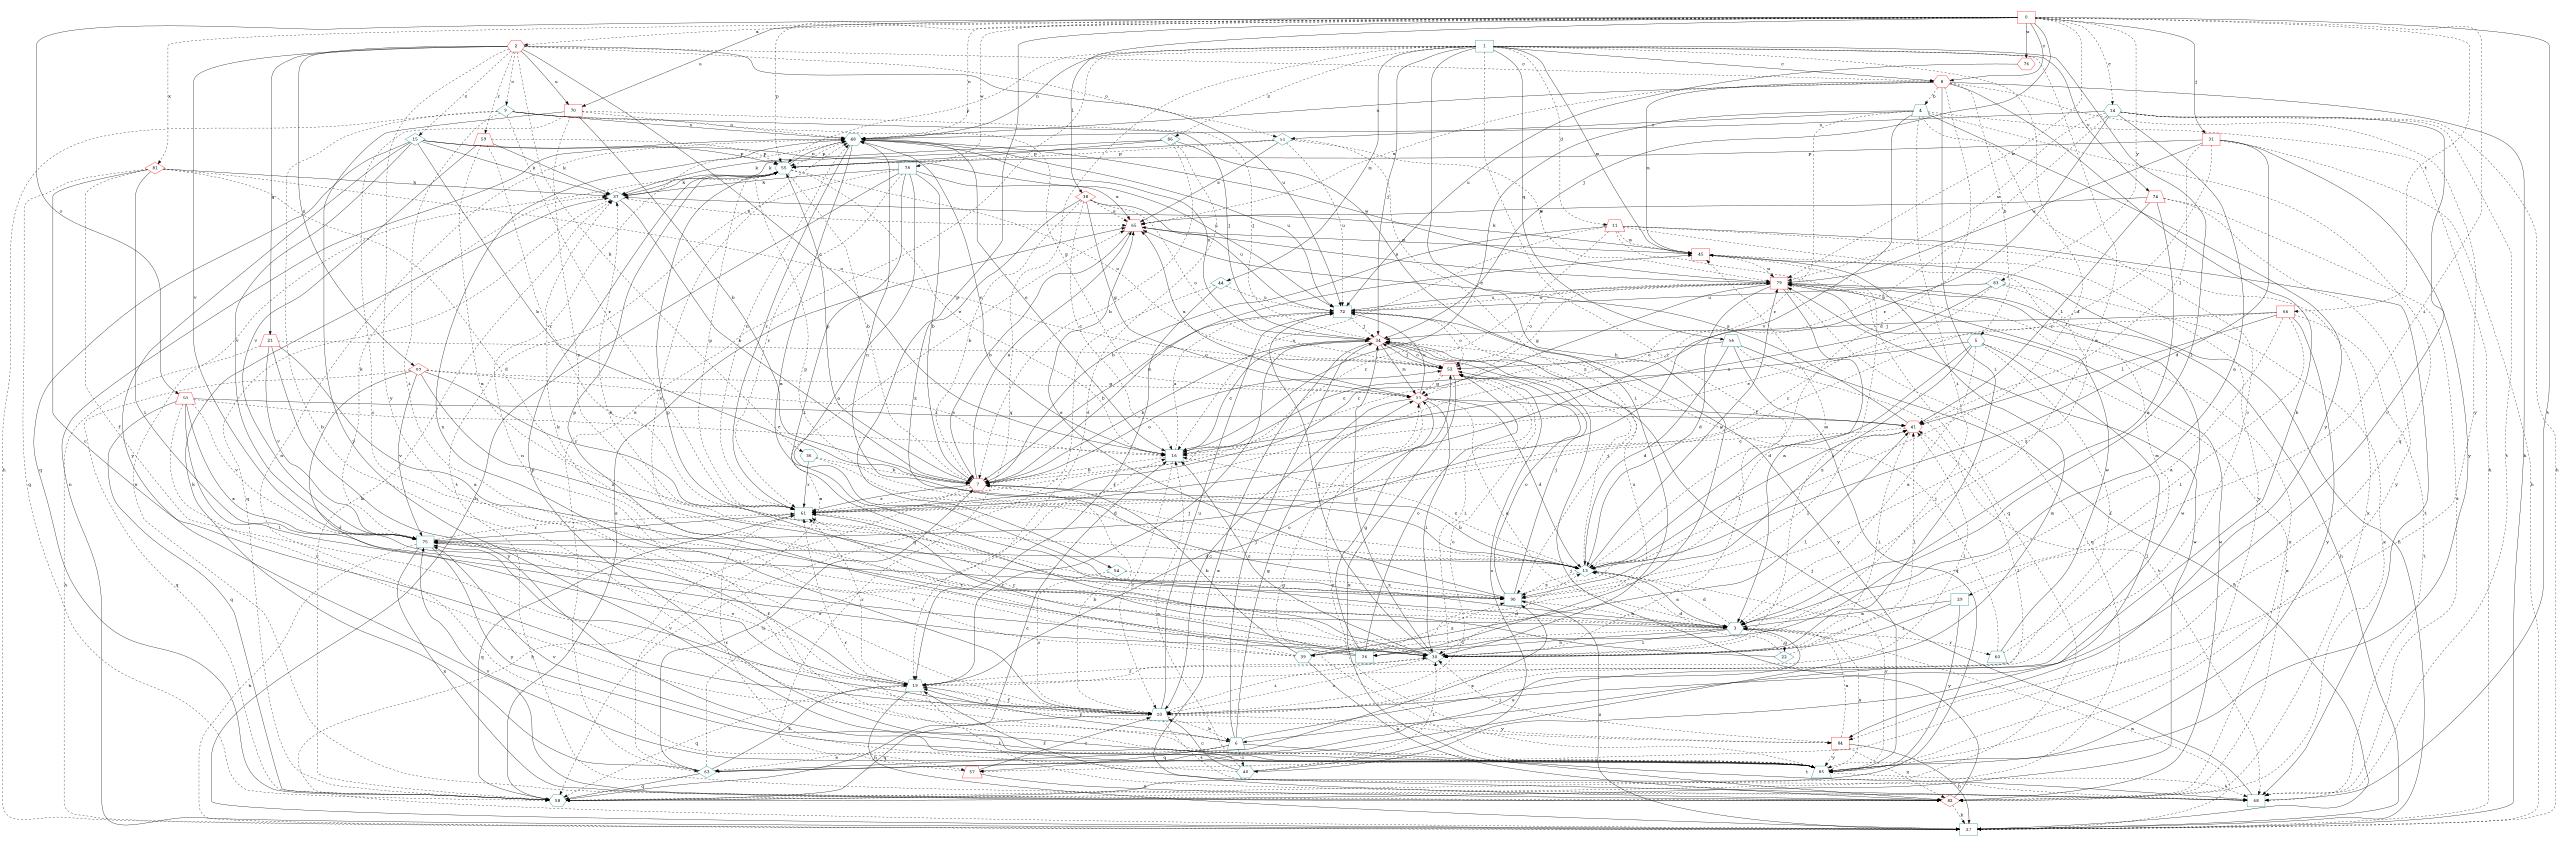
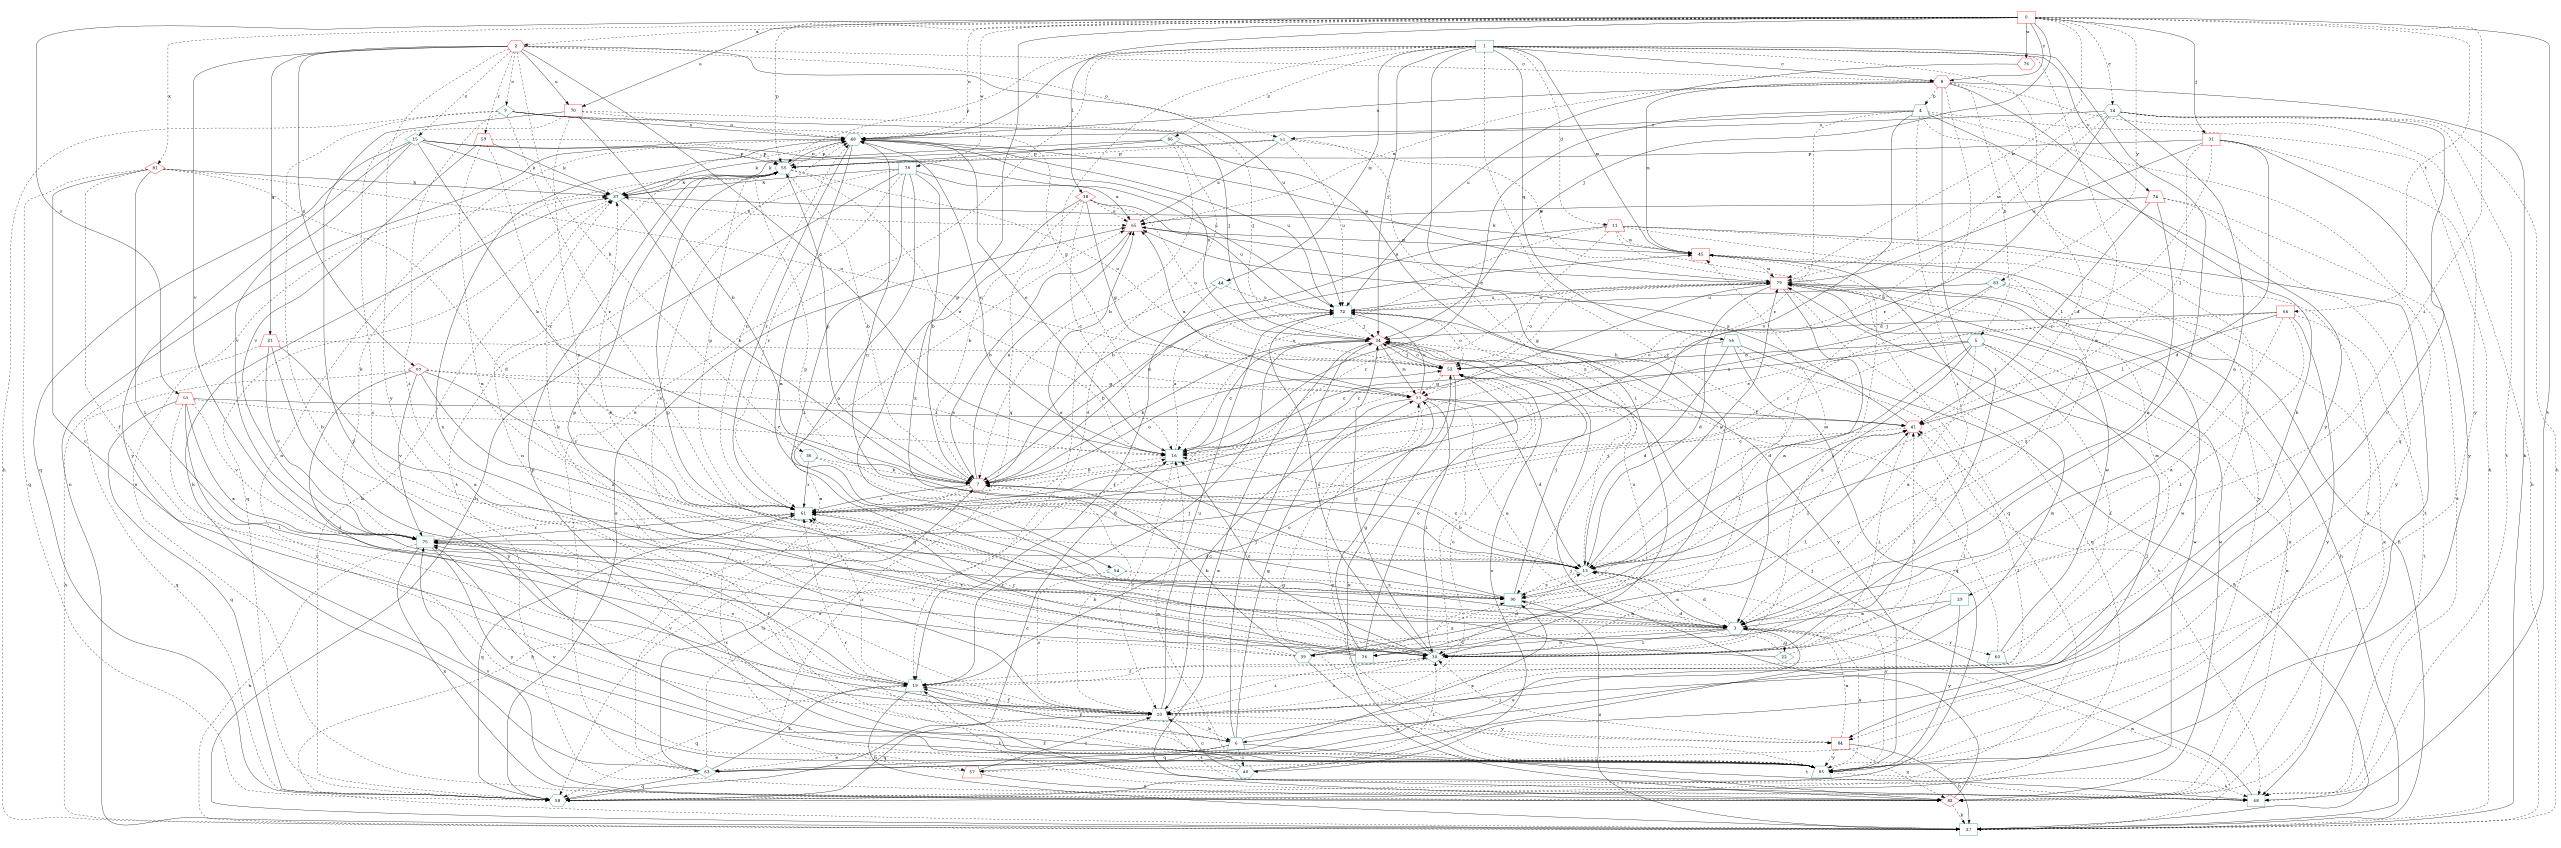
(1550, 450) -> (1714, 355)
